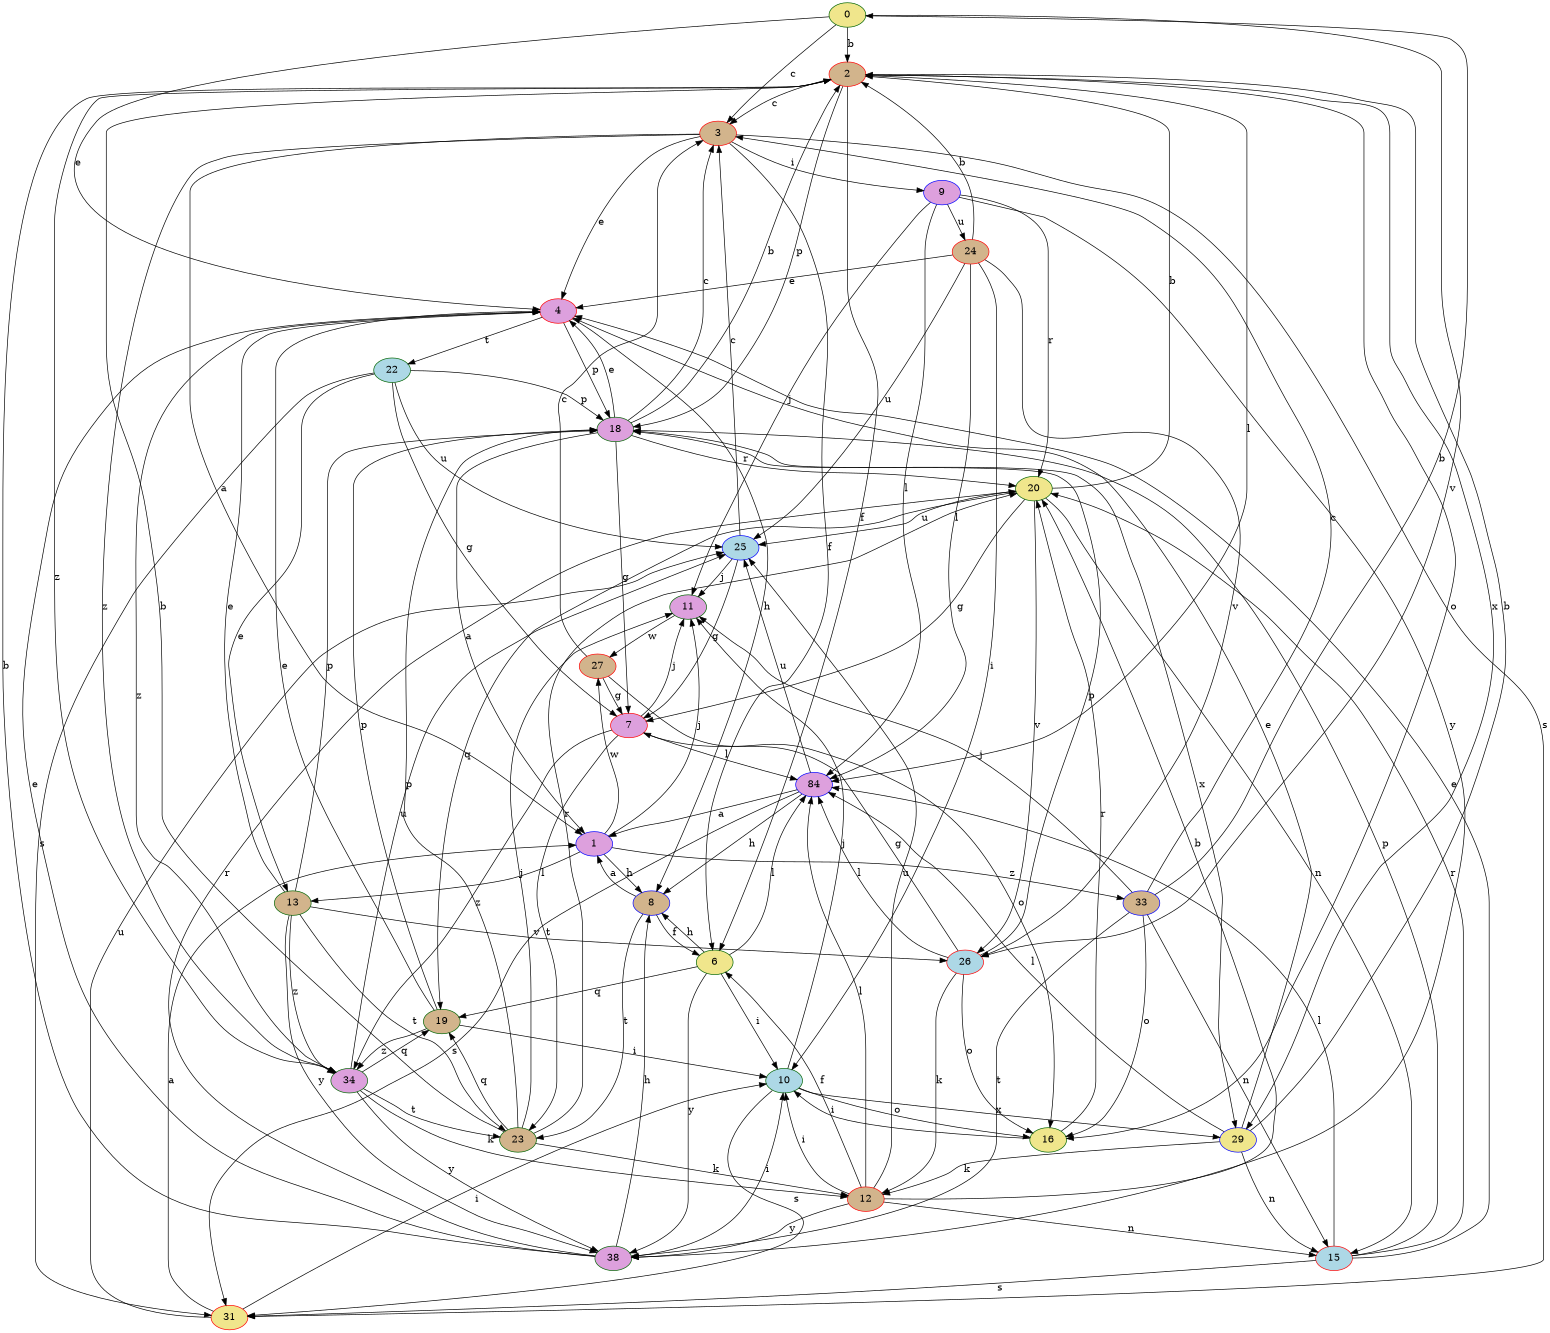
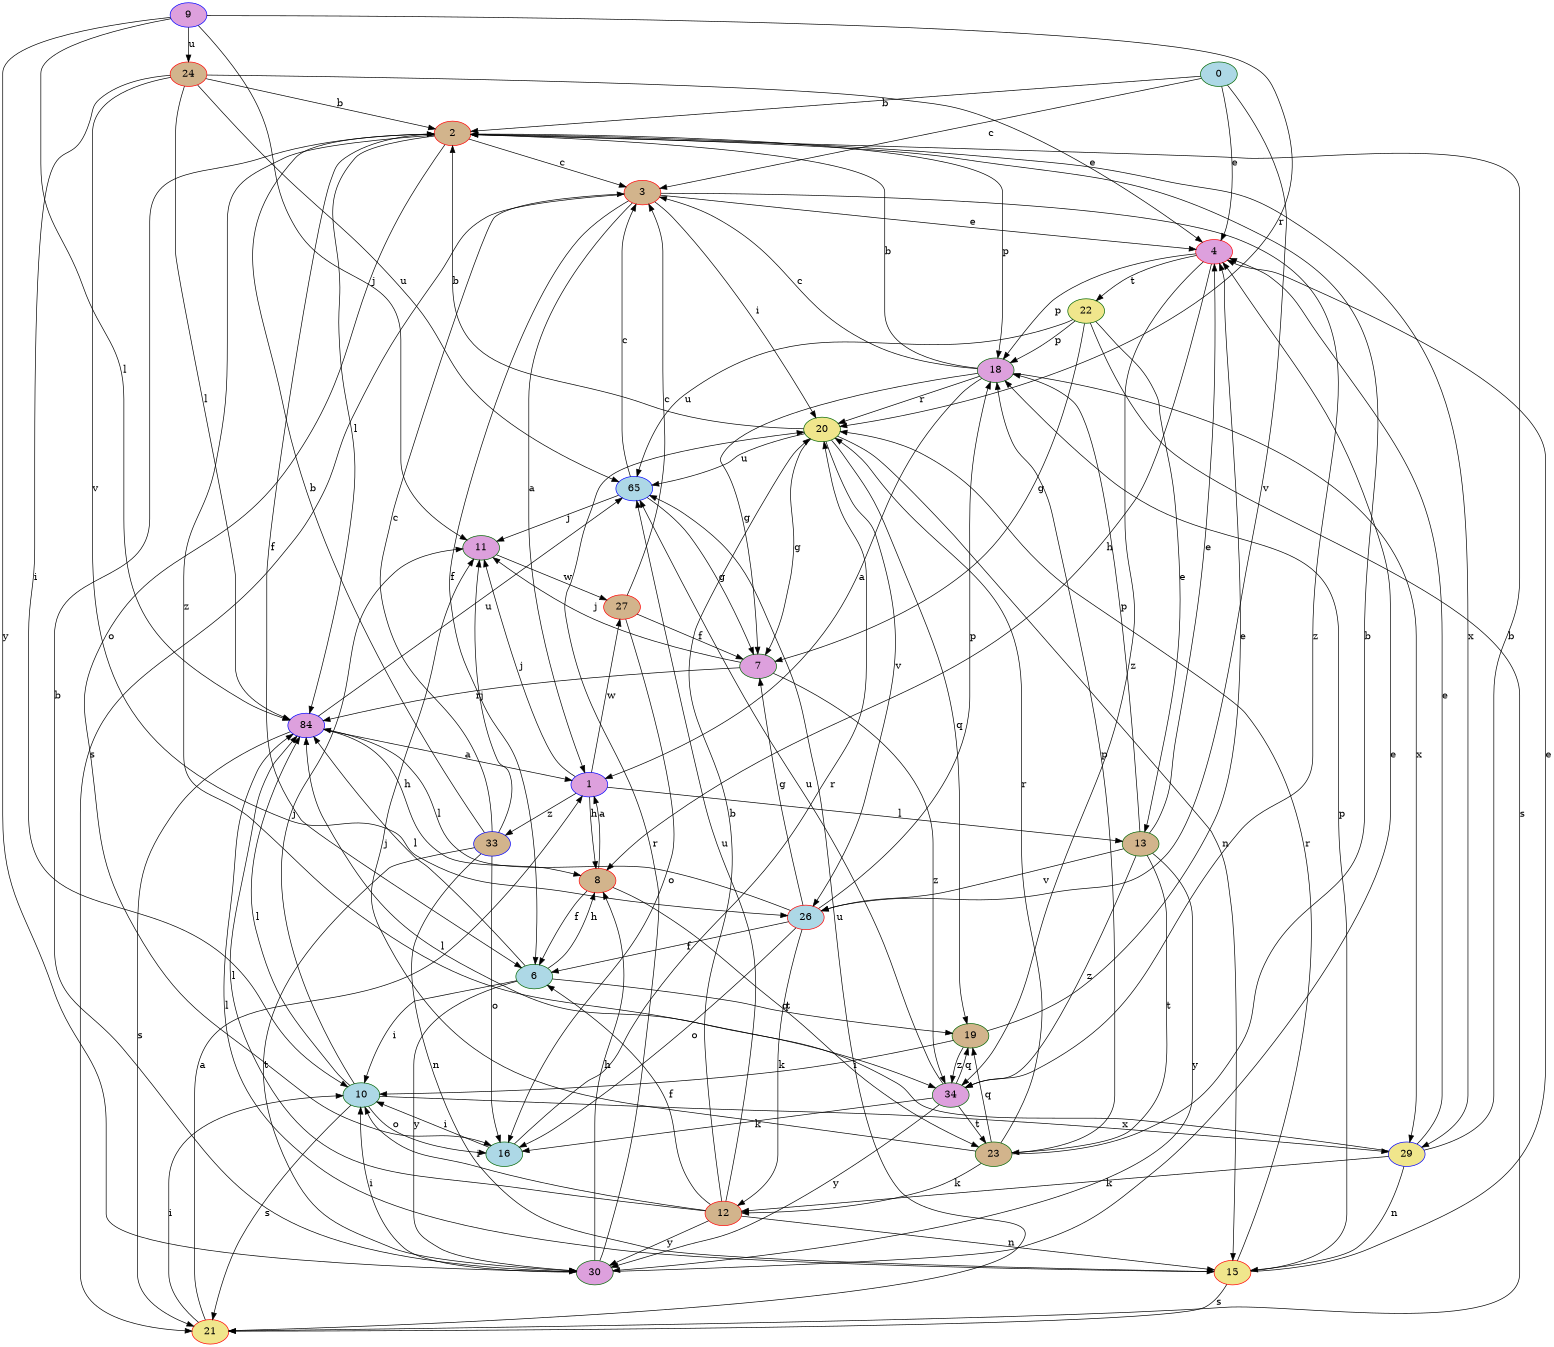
(847, 15) -> (1219, 74)
(821, 176) -> (741, 301)
(1467, 221) -> (293, 443)
(604, 367) -> none
(392, 370) -> (1086, 311)
(741, 548) -> (634, 489)
(353, 627) -> none
(618, 696) -> (700, 637)
(629, 725) -> (758, 666)
(727, 755) -> (478, 696)
(651, 903) -> (598, 881)
(539, 913) -> none
none -> (255, 924)
none -> (673, 946)
(715, 962) -> (534, 977)
(1048, 1140) -> (504, 1154)
(593, 1170) -> (731, 1124)
(613, 1258) -> (595, 1273)
(1334, 1258) -> (1232, 1273)
(229, 1318) -> (210, 1332)
